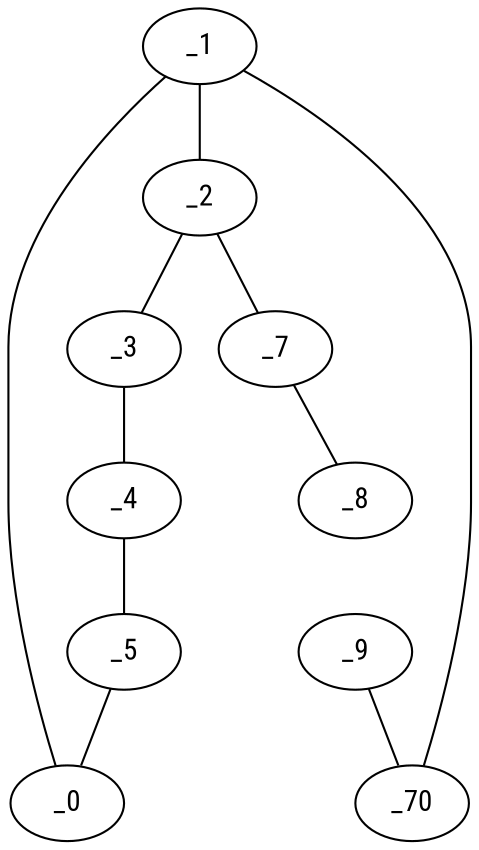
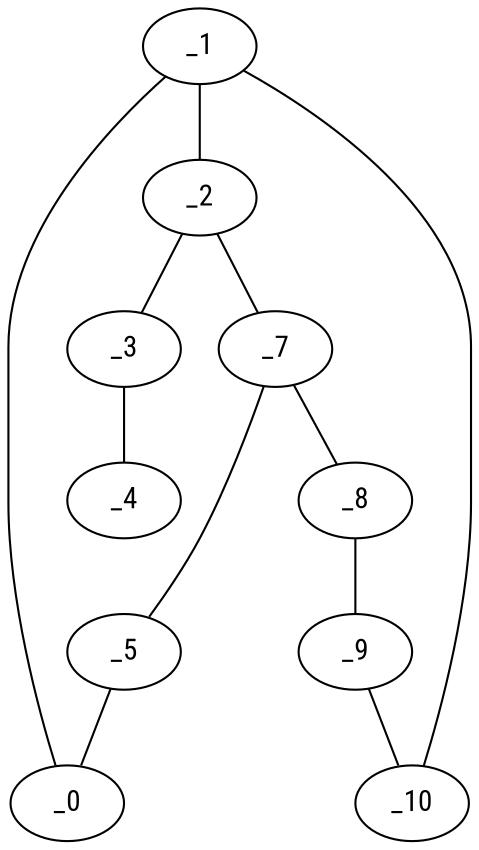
(124, 576) -> (216, 506)
none -> (355, 576)
(412, 803) -> (412, 803)
